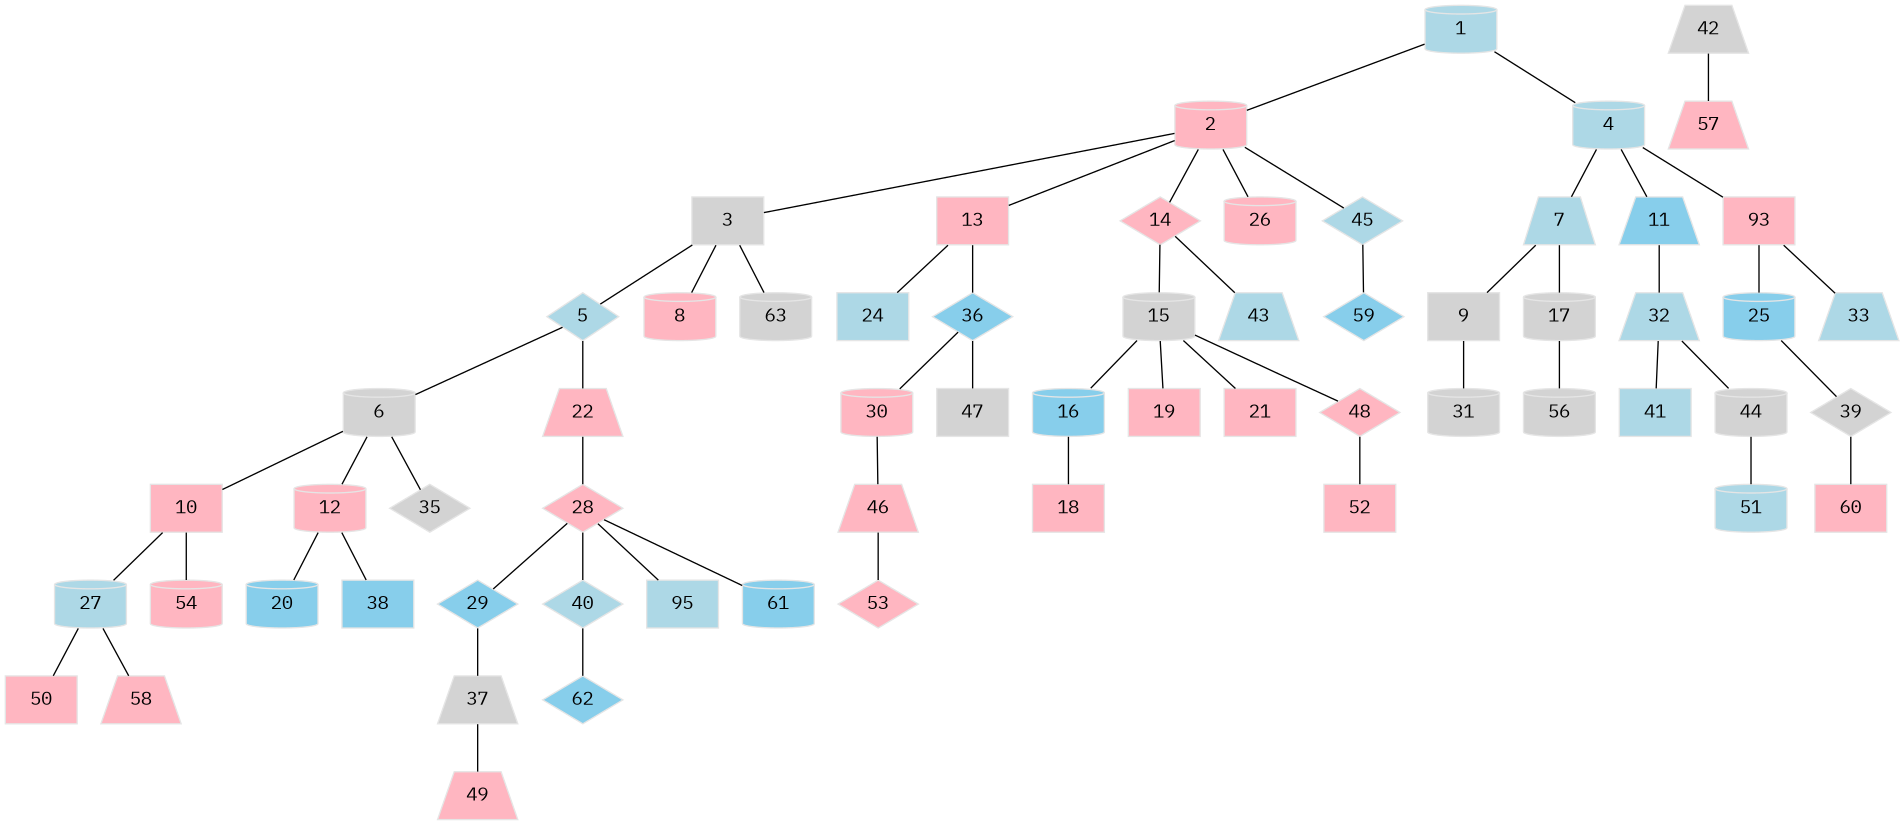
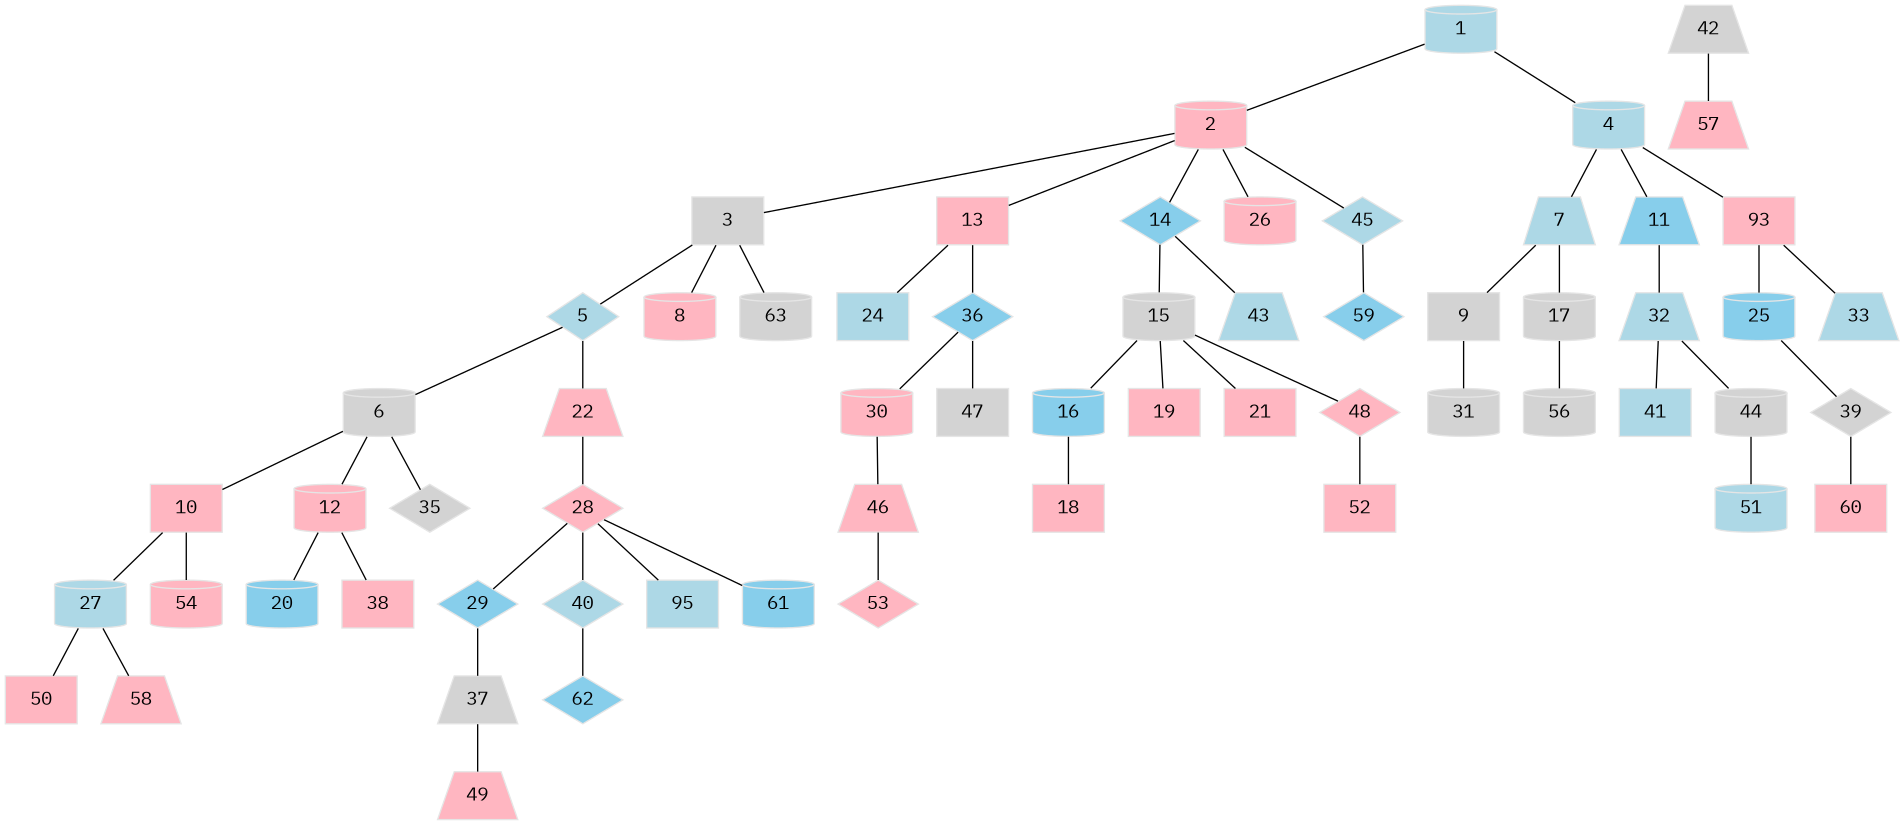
(1160, 221) -> (1160, 221)
(378, 604) -> (378, 604)
